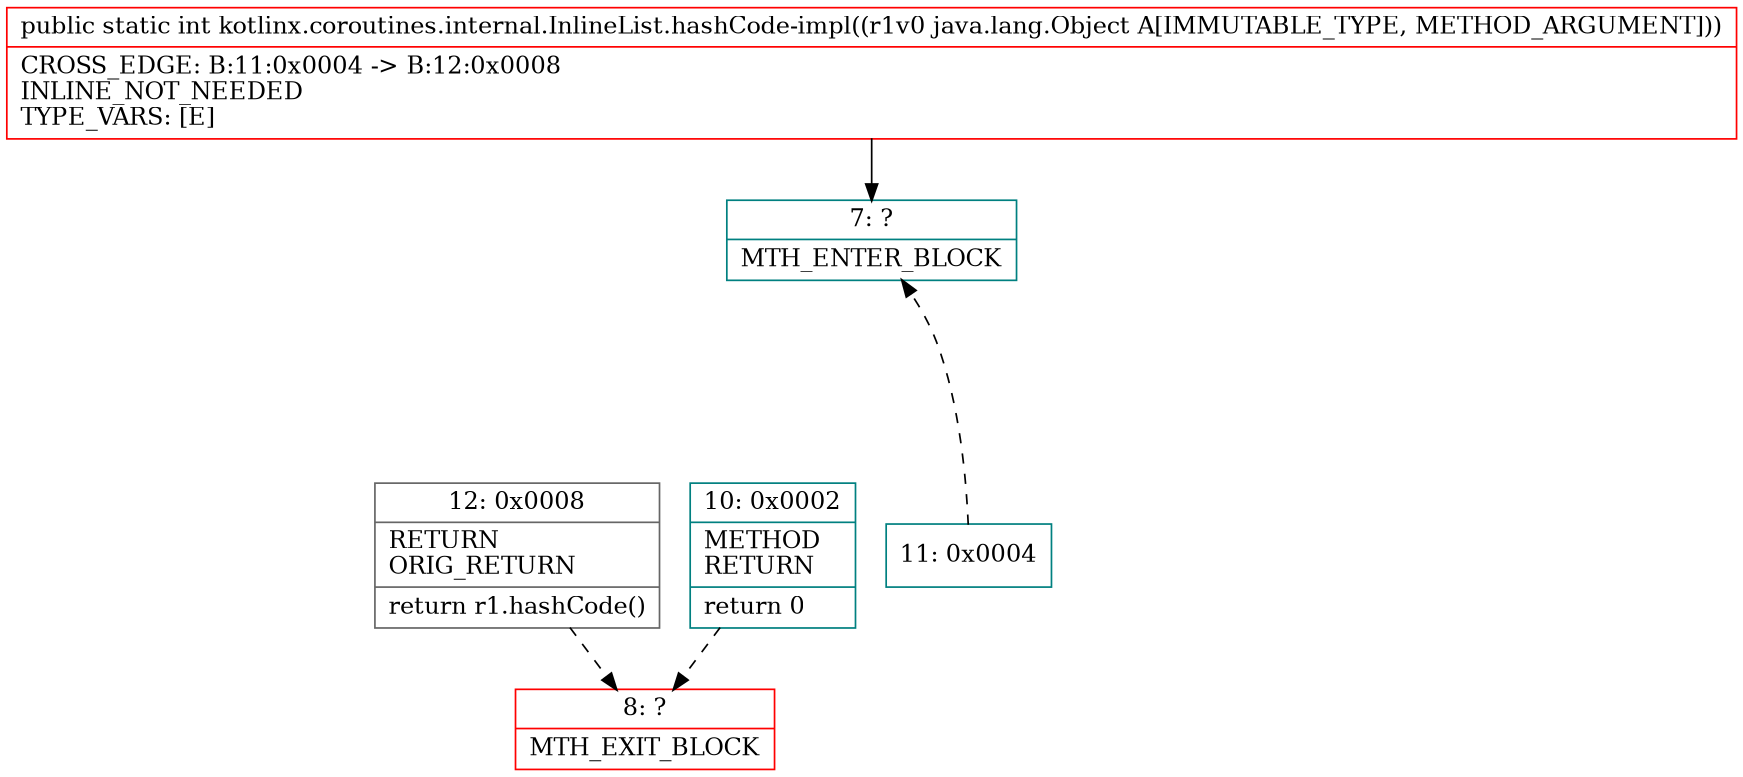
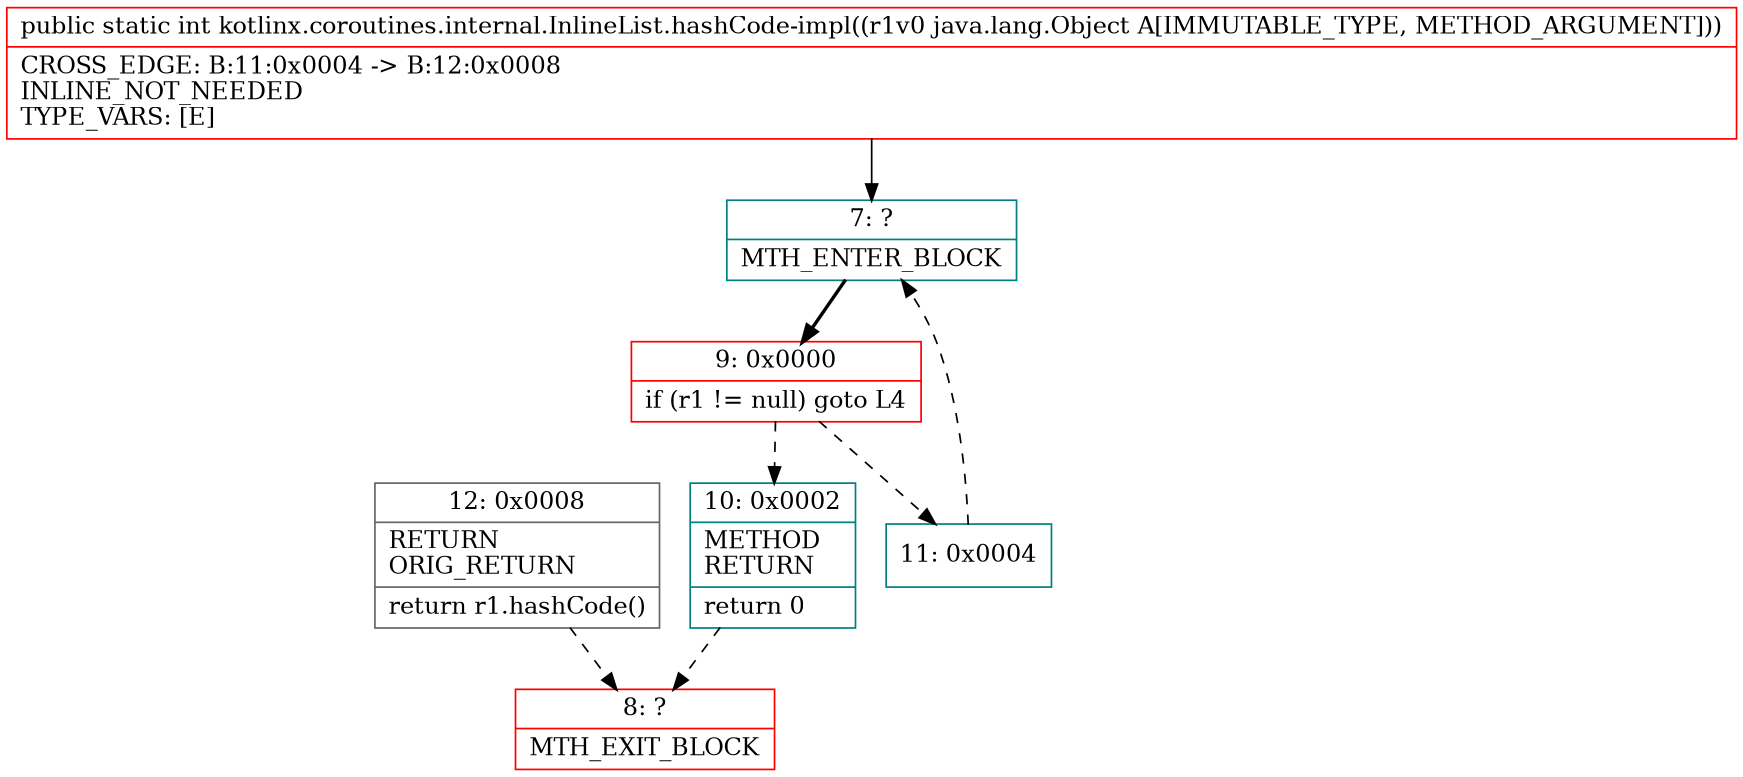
none -> (776, 382)
